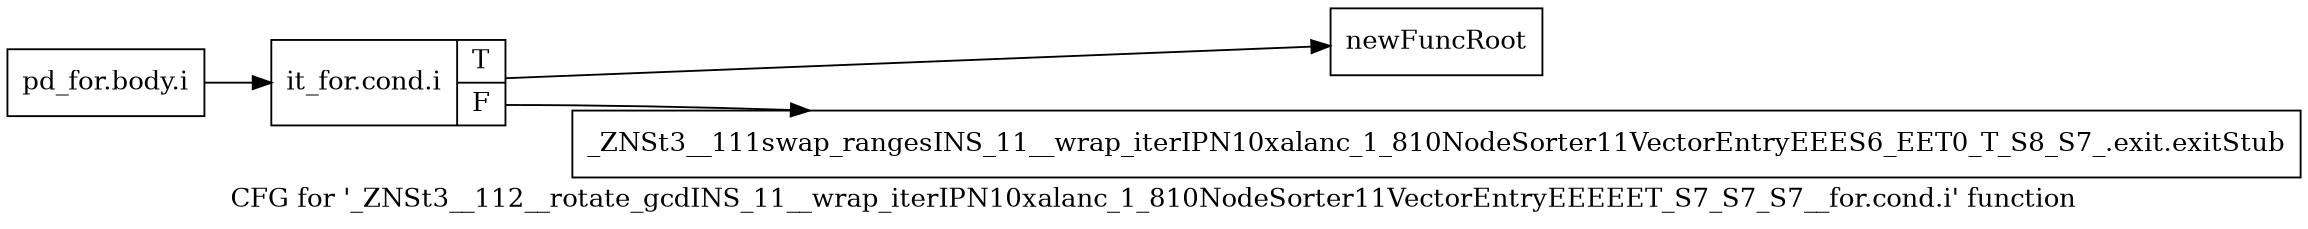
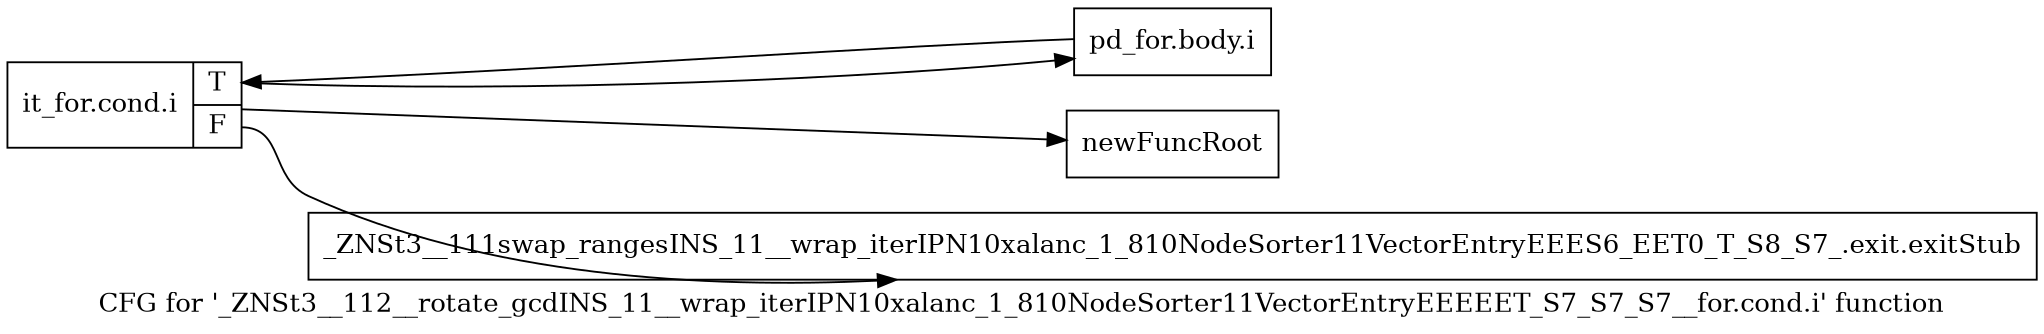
none -> (649, 84)
